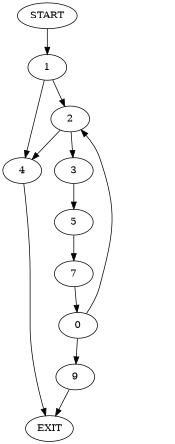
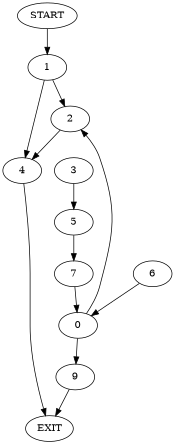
(72, 141) -> none
none -> (153, 274)
